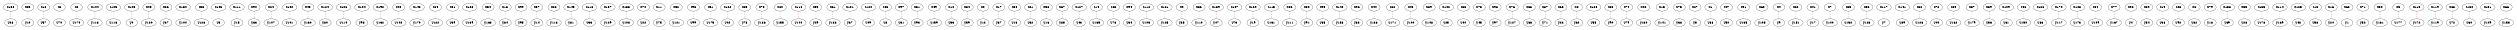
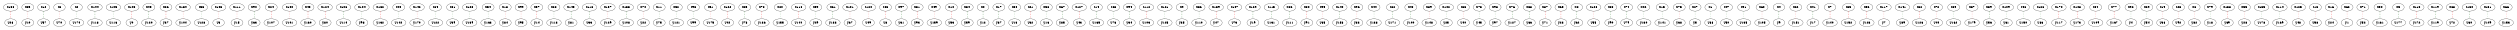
(380, 7) -> (380, 7)
